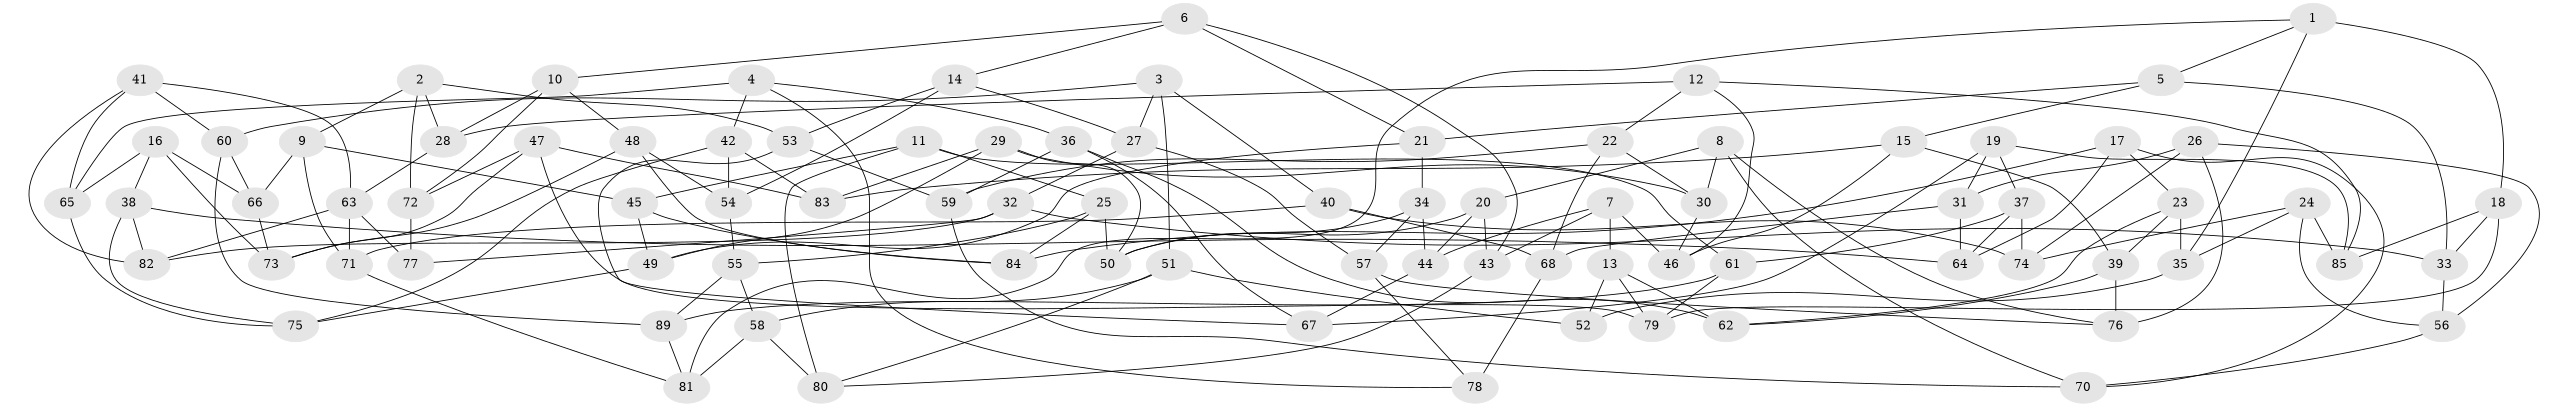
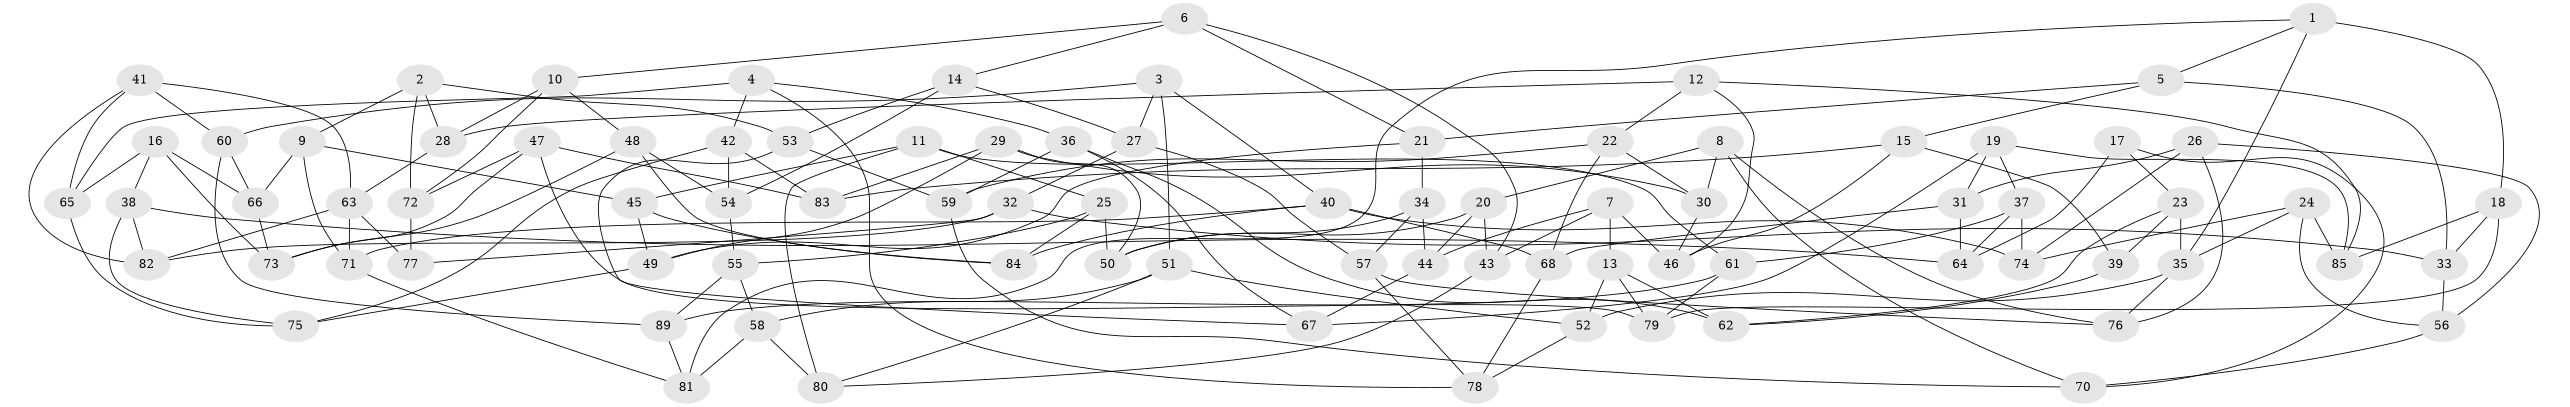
(1782, 212) -> (1175, 223)
(2116, 296) -> (2148, 296)
none -> (1530, 357)
